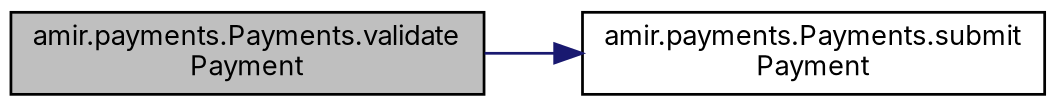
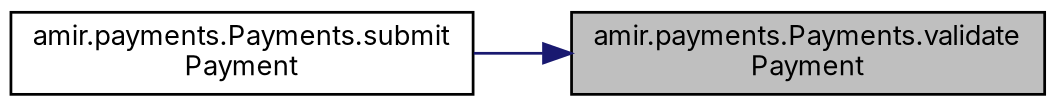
(519, 53) -> (508, 53)
